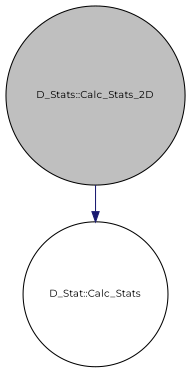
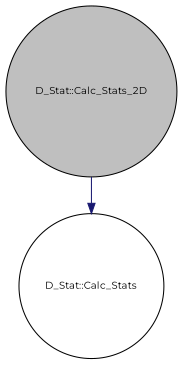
(96, 96) -> (91, 91)
